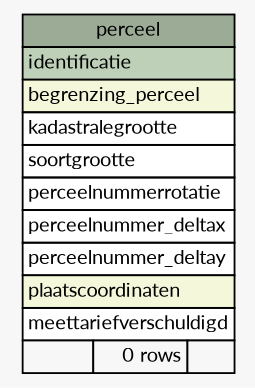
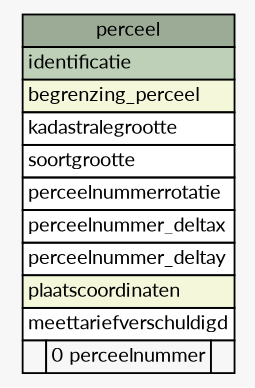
(152, 356) -> (129, 356)
